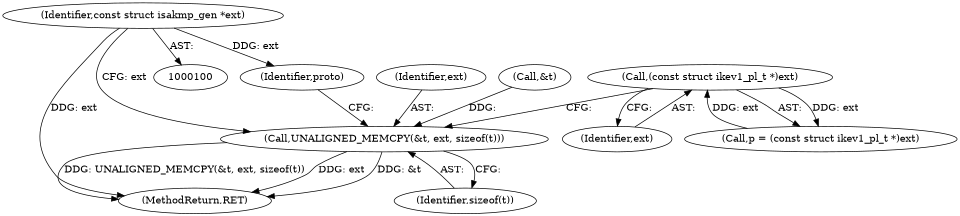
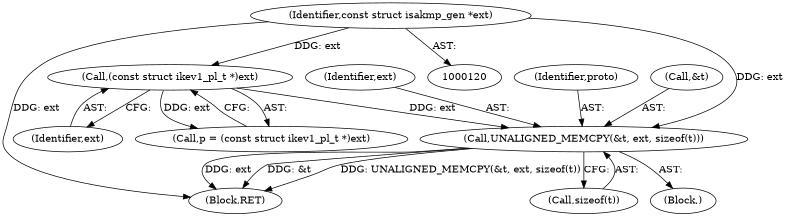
(221, 46) -> (284, 46)
(125, 77) -> (760, 77)
(191, 77) -> (465, 77)
(363, 108) -> (595, 108)
(484, 108) -> (656, 108)
(581, 108) -> (433, 108)
(736, 108) -> (239, 108)
(195, 201) -> (235, 201)
(465, 201) -> (584, 201)
none -> (683, 201)
